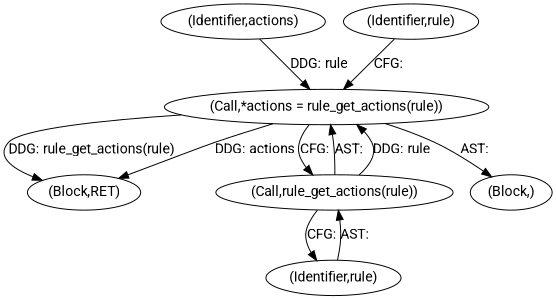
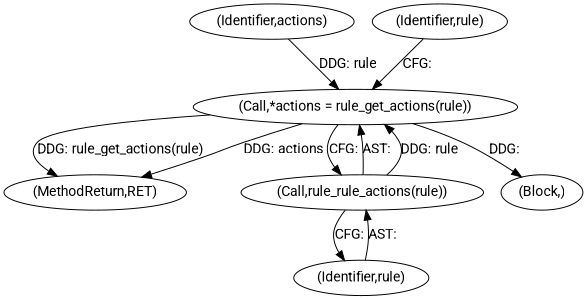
(477, 150) -> (507, 150)
(84, 192) -> (95, 192)
(334, 192) -> (362, 192)
